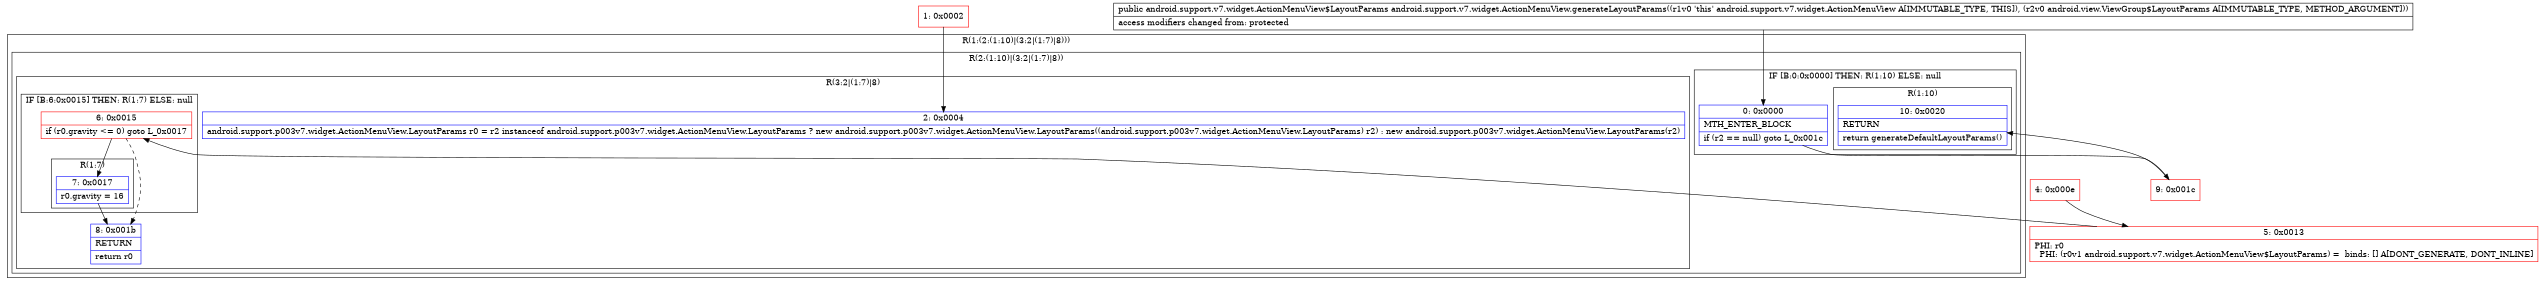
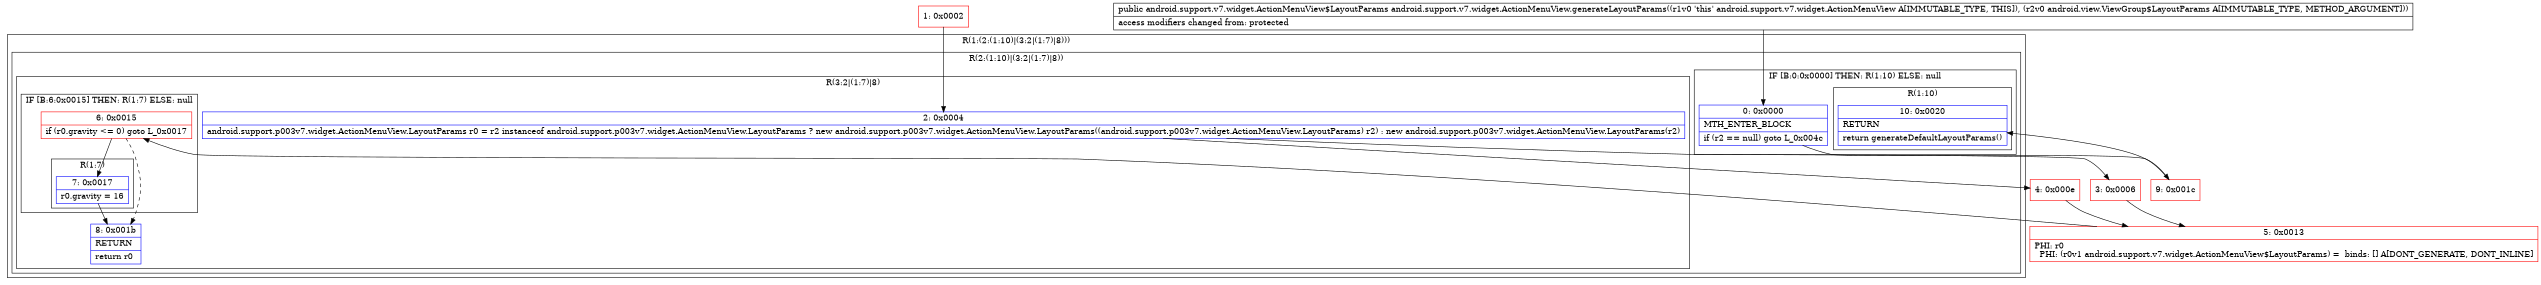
(1763, 138) -> (1763, 138)
none -> (1594, 163)
none -> (2116, 190)
